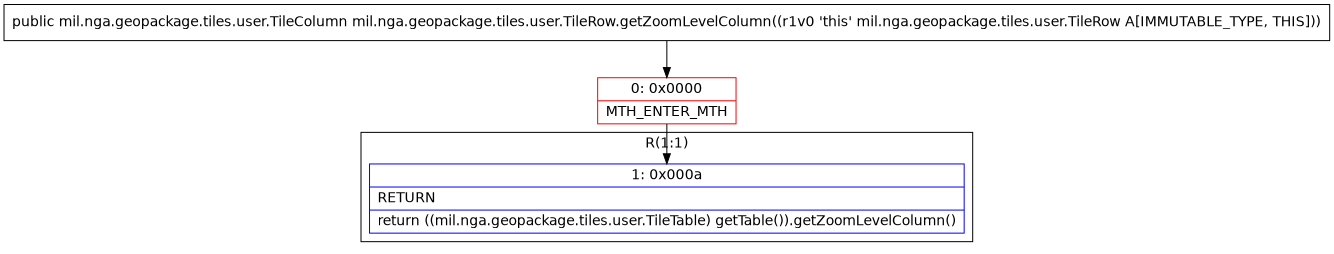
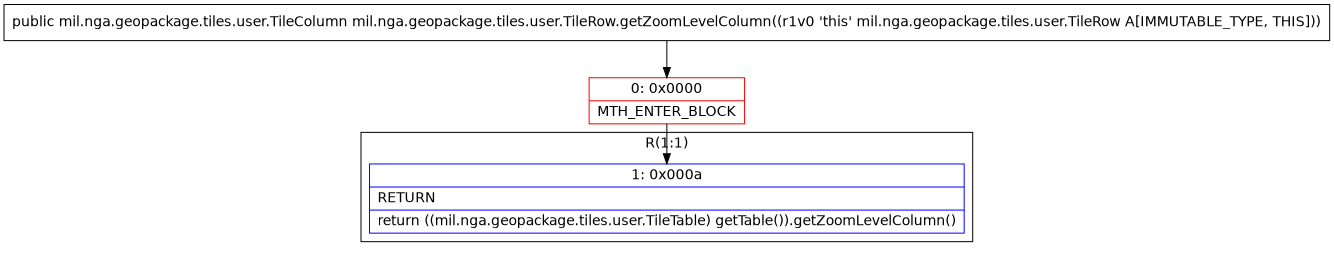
(667, 112) -> (667, 112)
